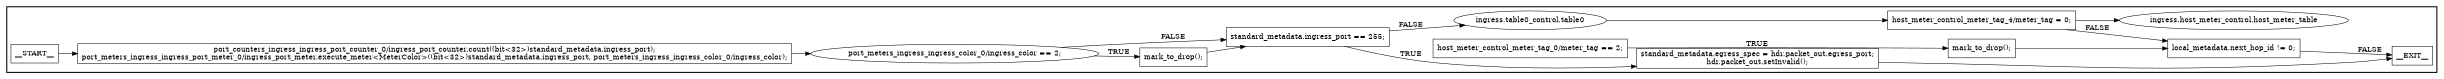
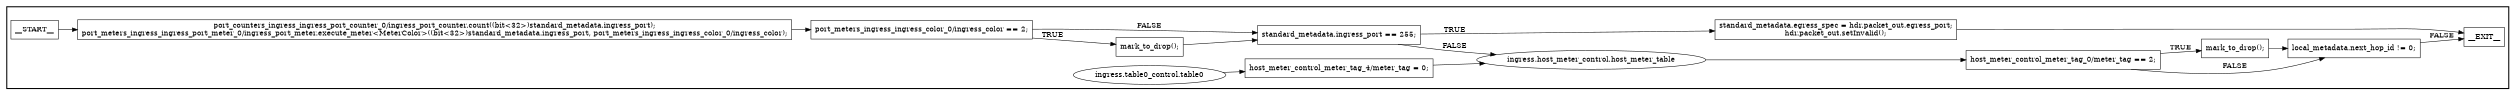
(1425, 28) -> (1444, 50)
(2114, 35) -> (2226, 73)
(955, 54) -> (922, 30)
none -> (1833, 60)
